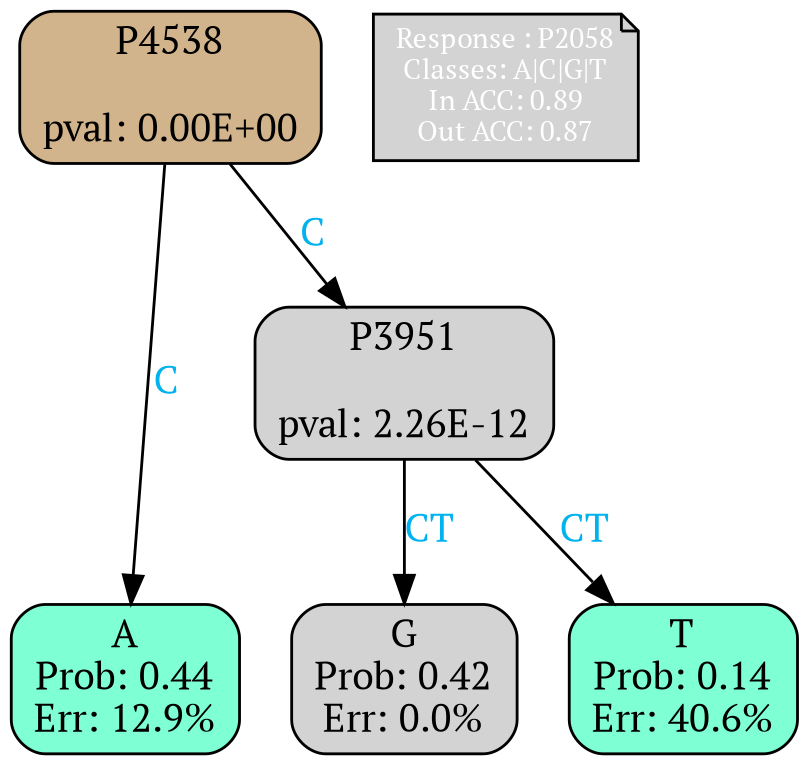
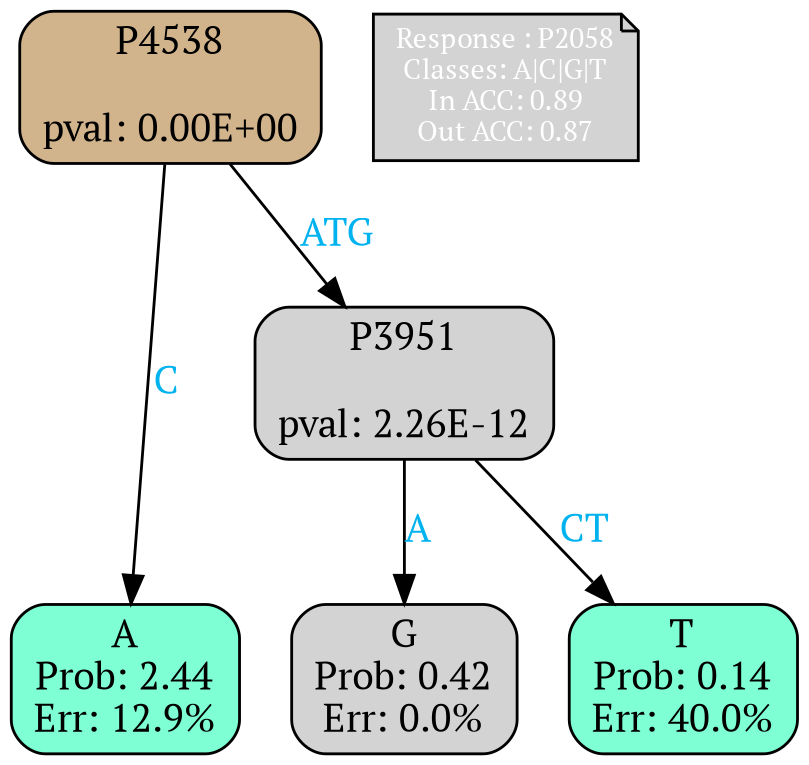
(314, 235) -> (338, 235)
(431, 531) -> (418, 531)
(125, 679) -> (125, 679)
(683, 679) -> (683, 679)
